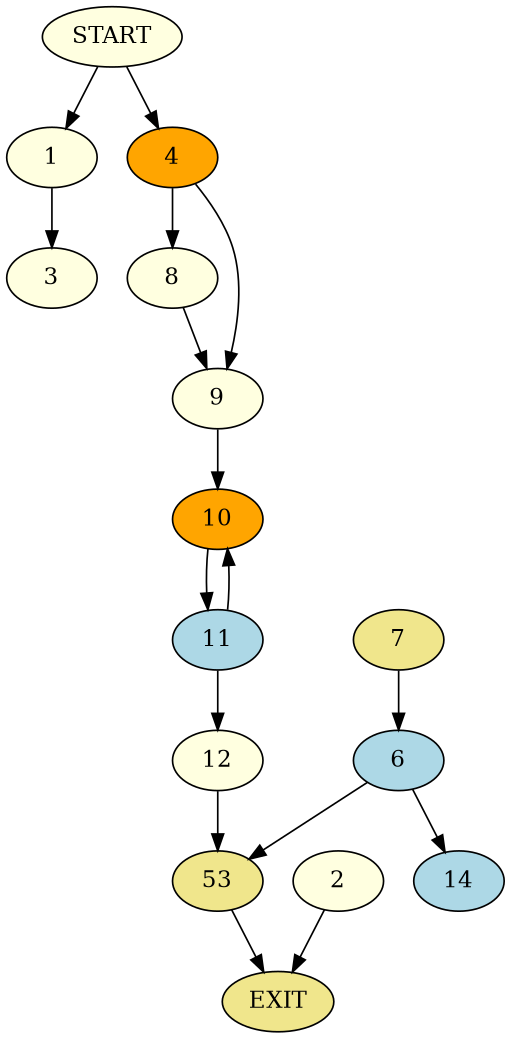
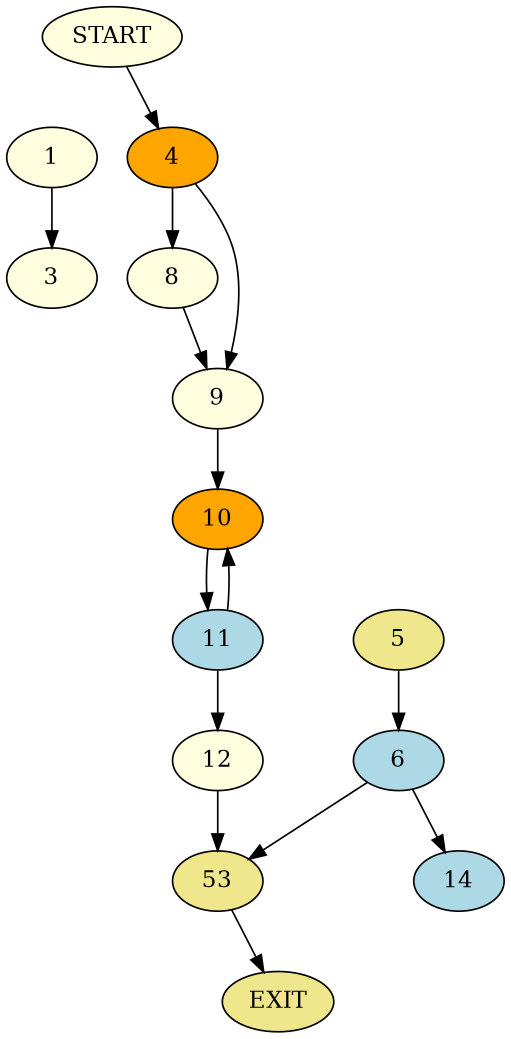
(86, 90) -> none
(399, 640) -> (399, 640)
(338, 881) -> none
